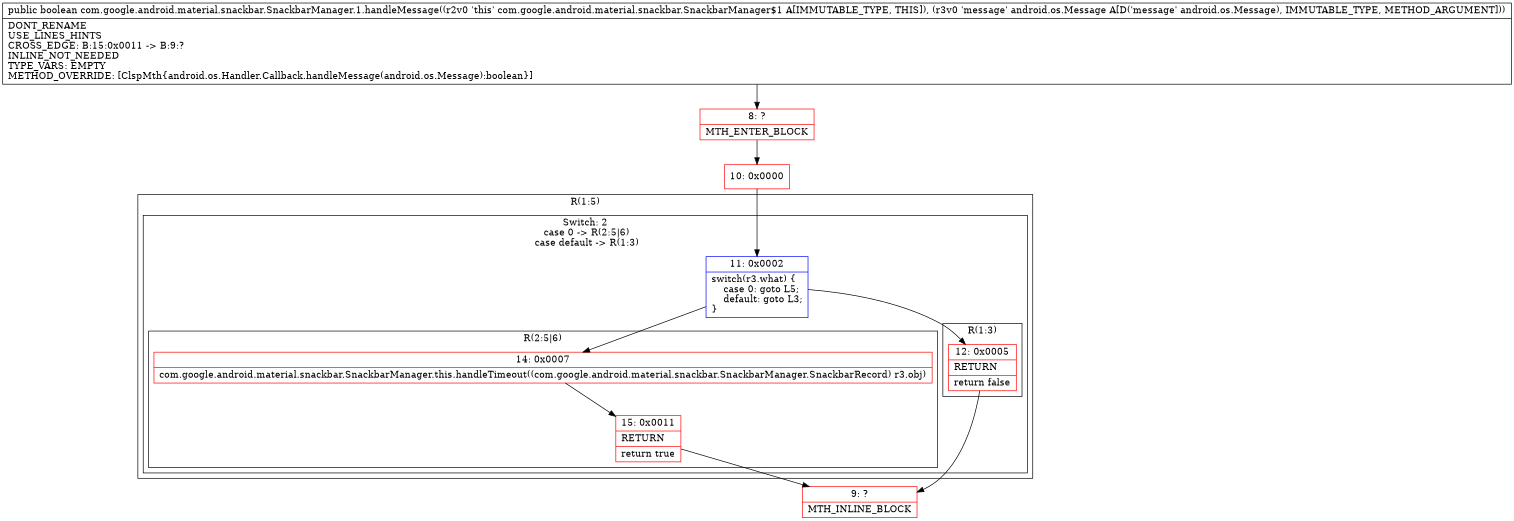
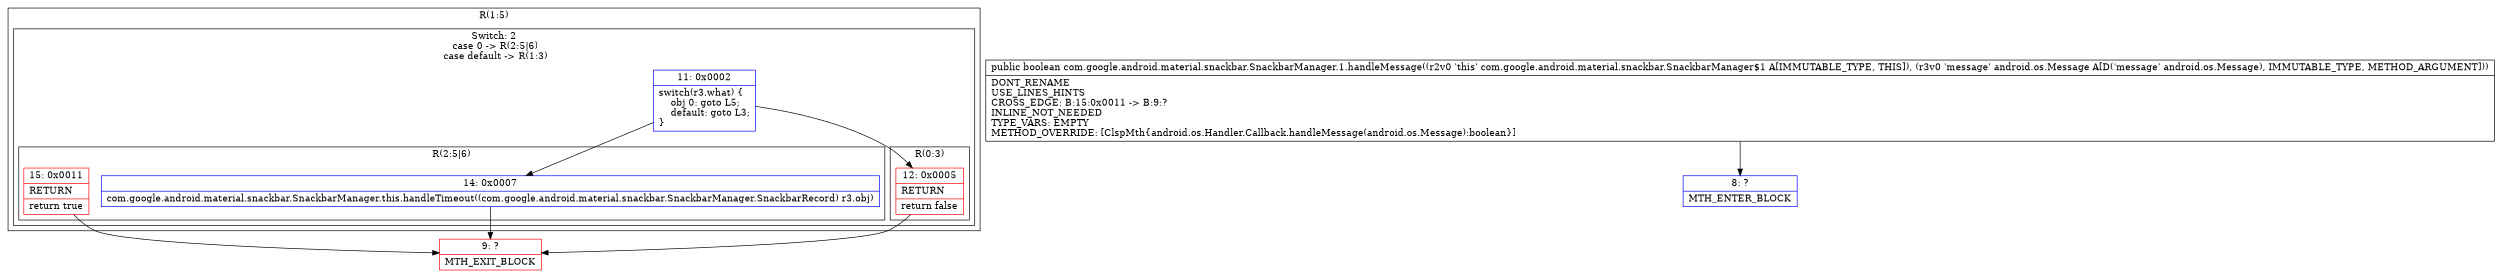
(757, 124) -> (1740, 191)
(757, 177) -> none
(755, 289) -> (699, 103)
(982, 331) -> (930, 155)
(543, 368) -> (490, 191)
(588, 398) -> (490, 216)
(860, 509) -> (490, 262)
